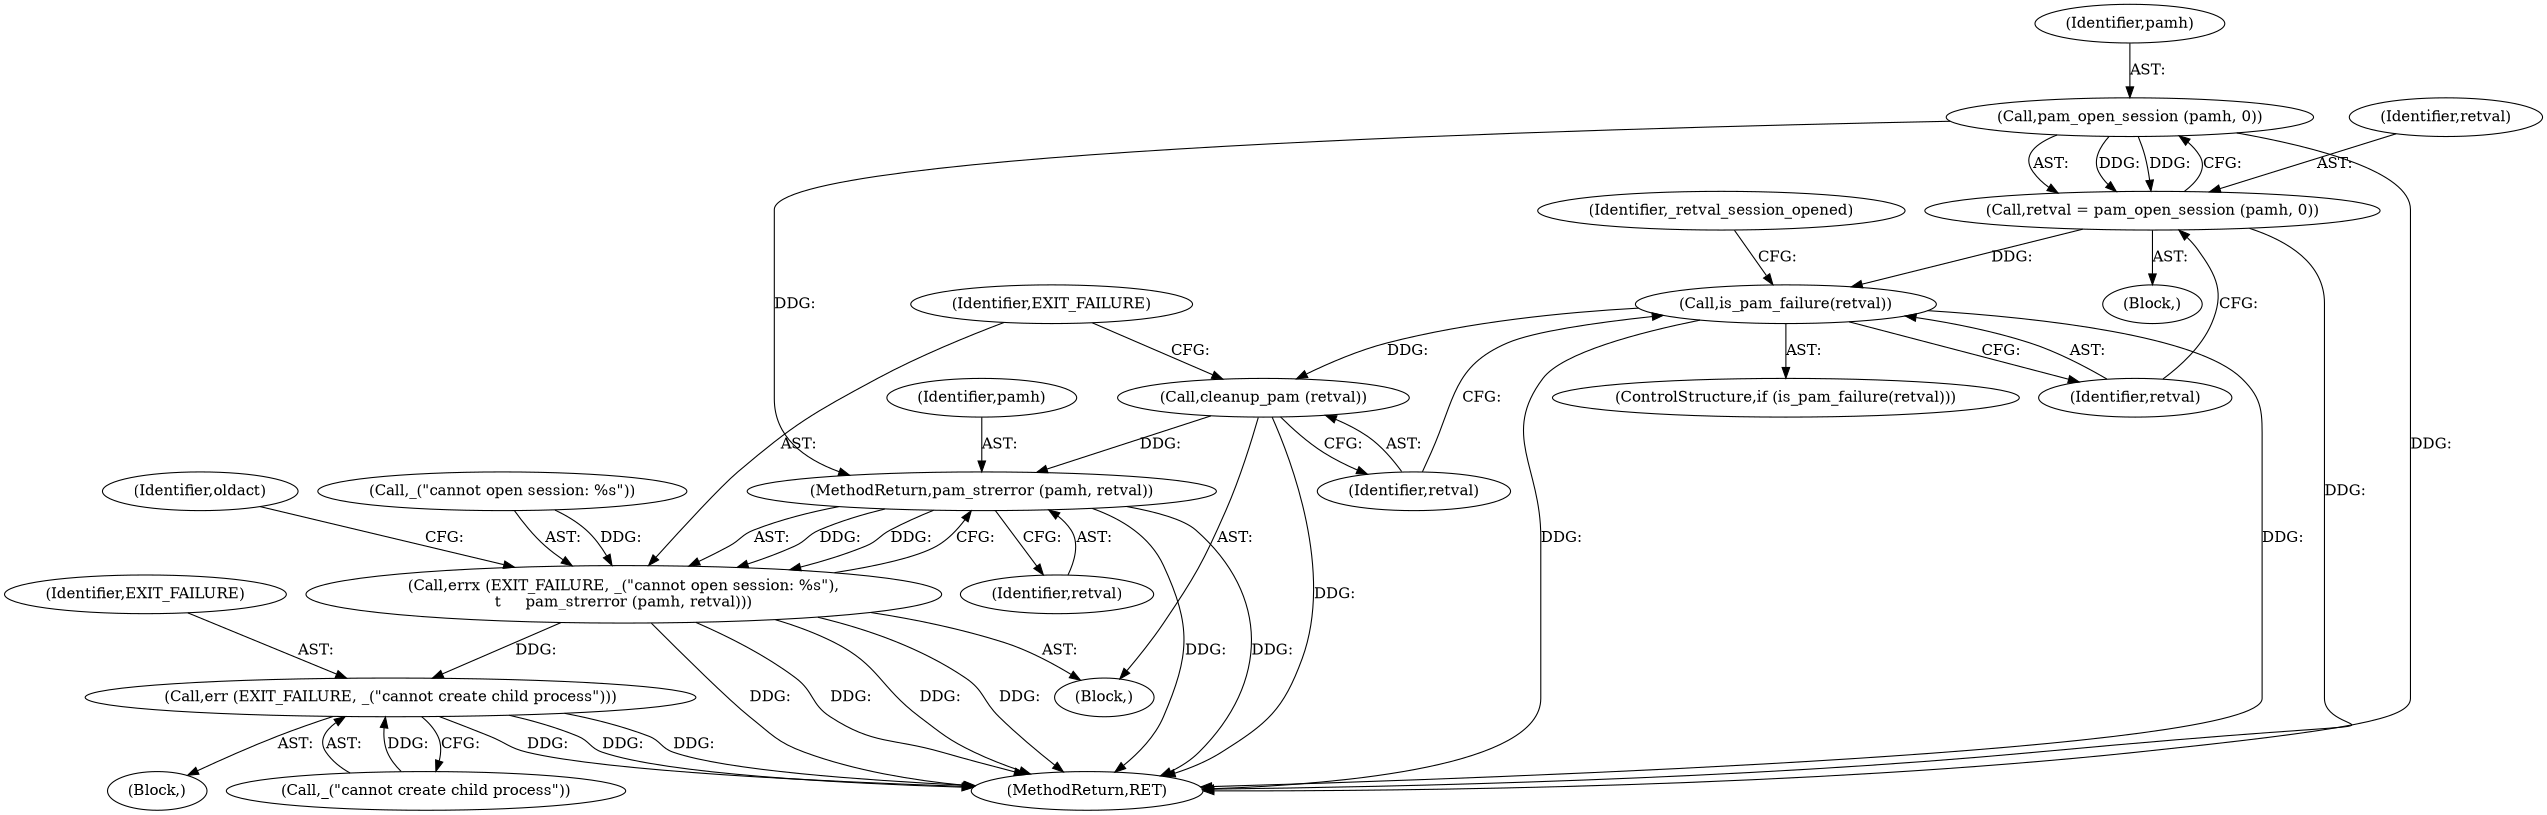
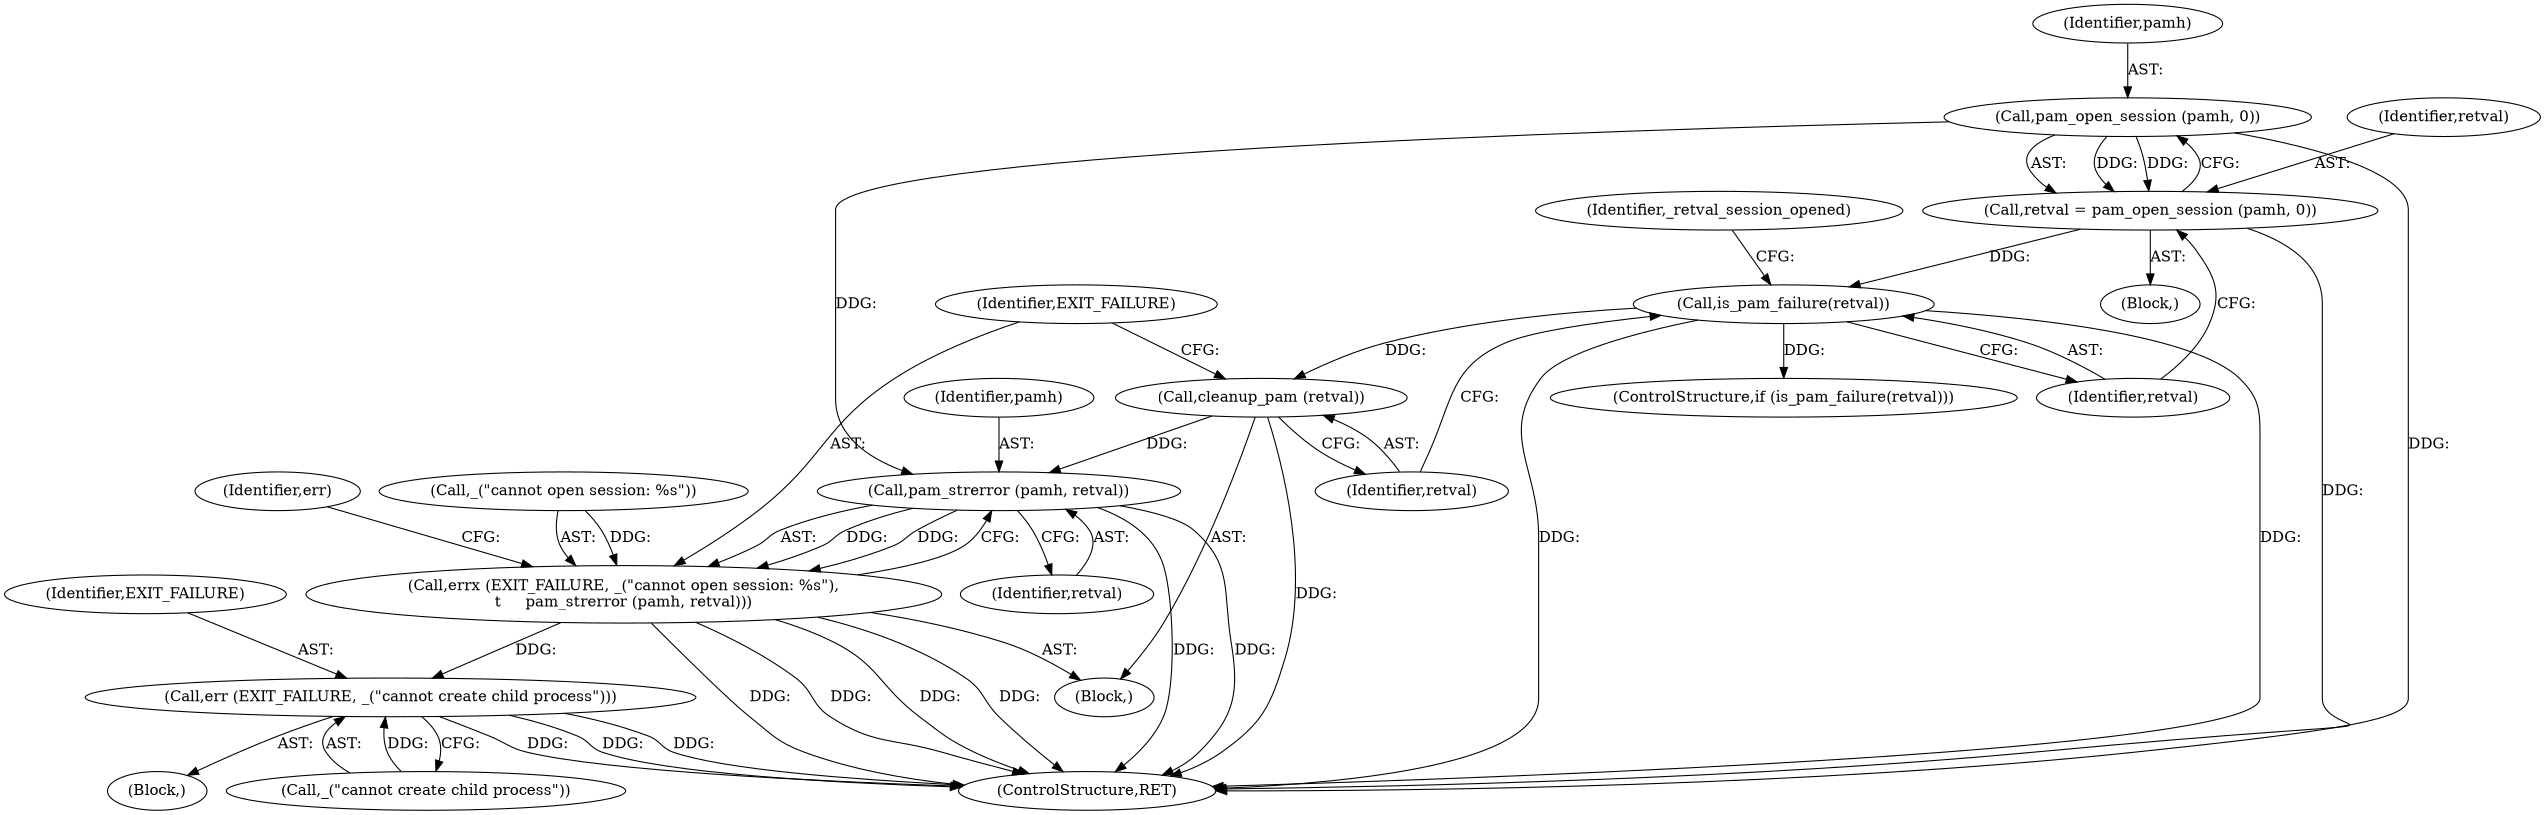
(1806, 351) -> (1807, 351)
(200, 491) -> (278, 491)
(982, 491) -> (999, 491)
(1087, 791) -> (1087, 791)
